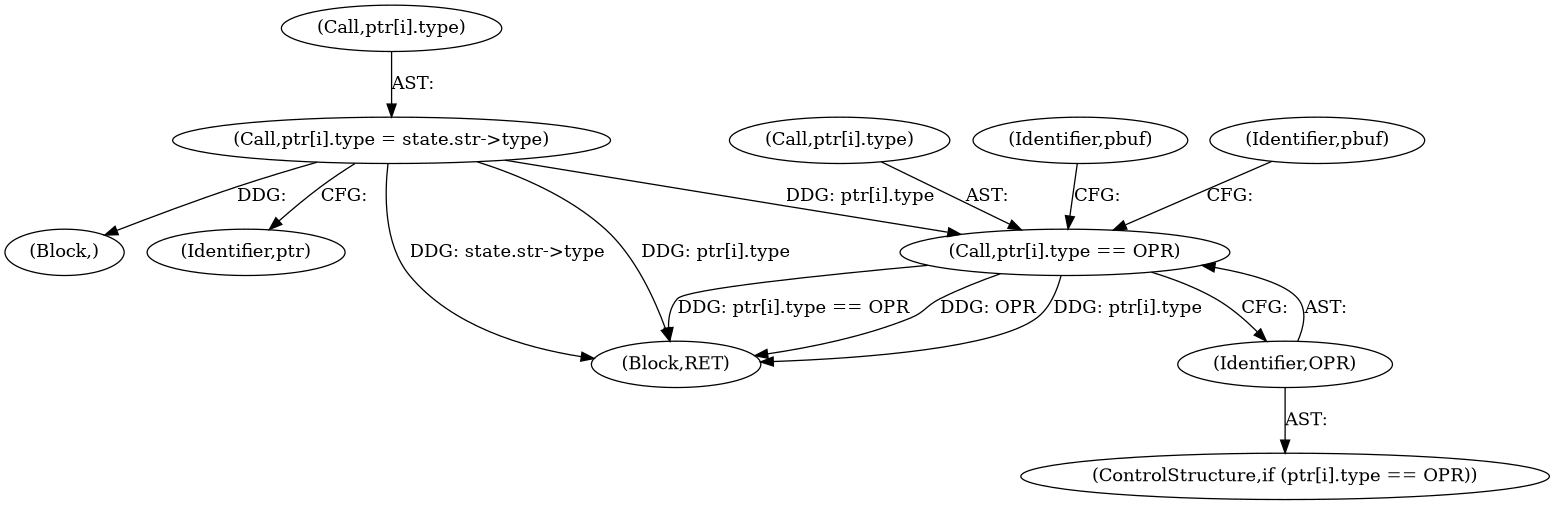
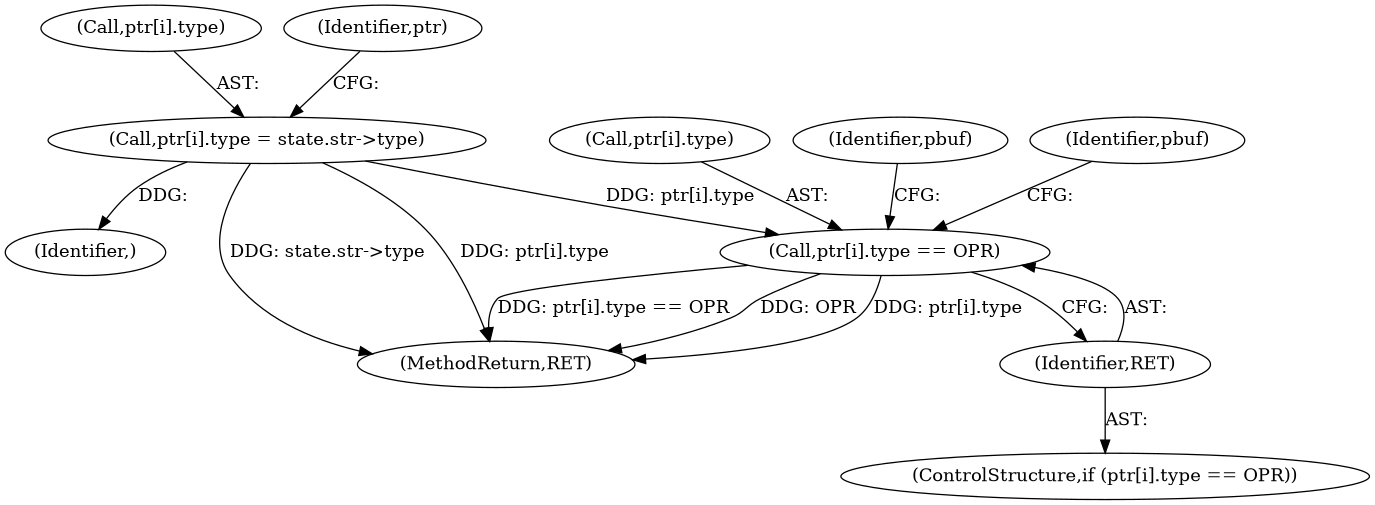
(316, 190) -> (330, 80)
(65, 252) -> (85, 252)
(676, 364) -> (496, 364)
(1285, 364) -> (1105, 364)
